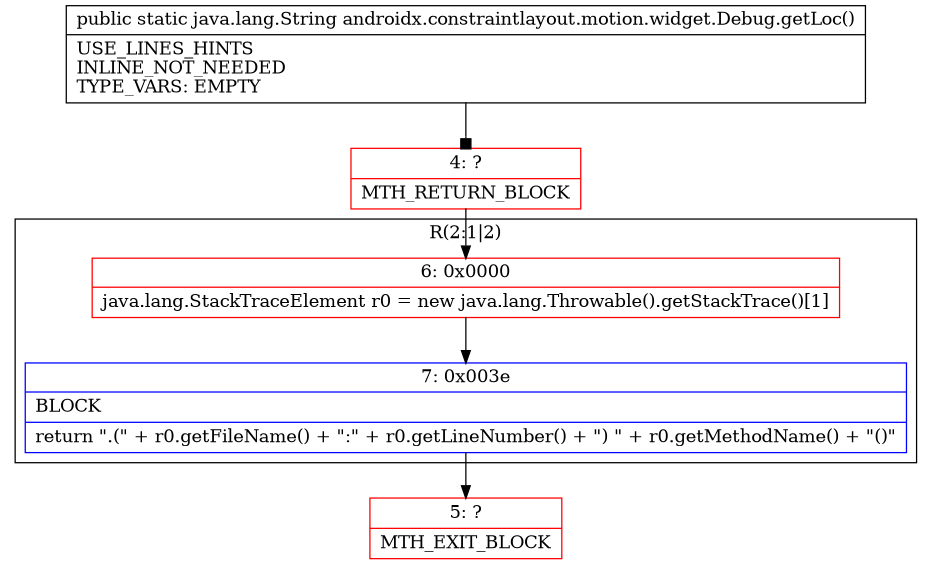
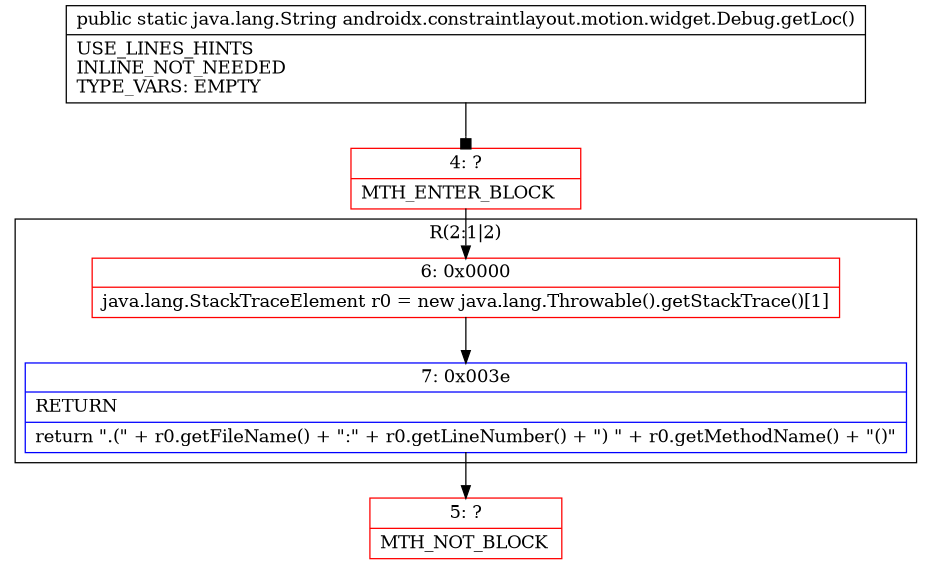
(466, 193) -> (458, 193)
(68, 407) -> (76, 407)
(466, 543) -> (464, 543)
